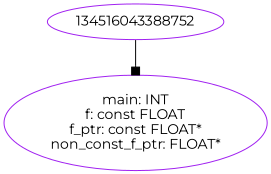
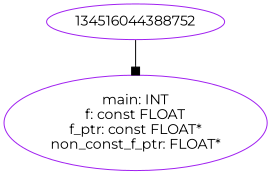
(136, 22) -> (136, 22)
